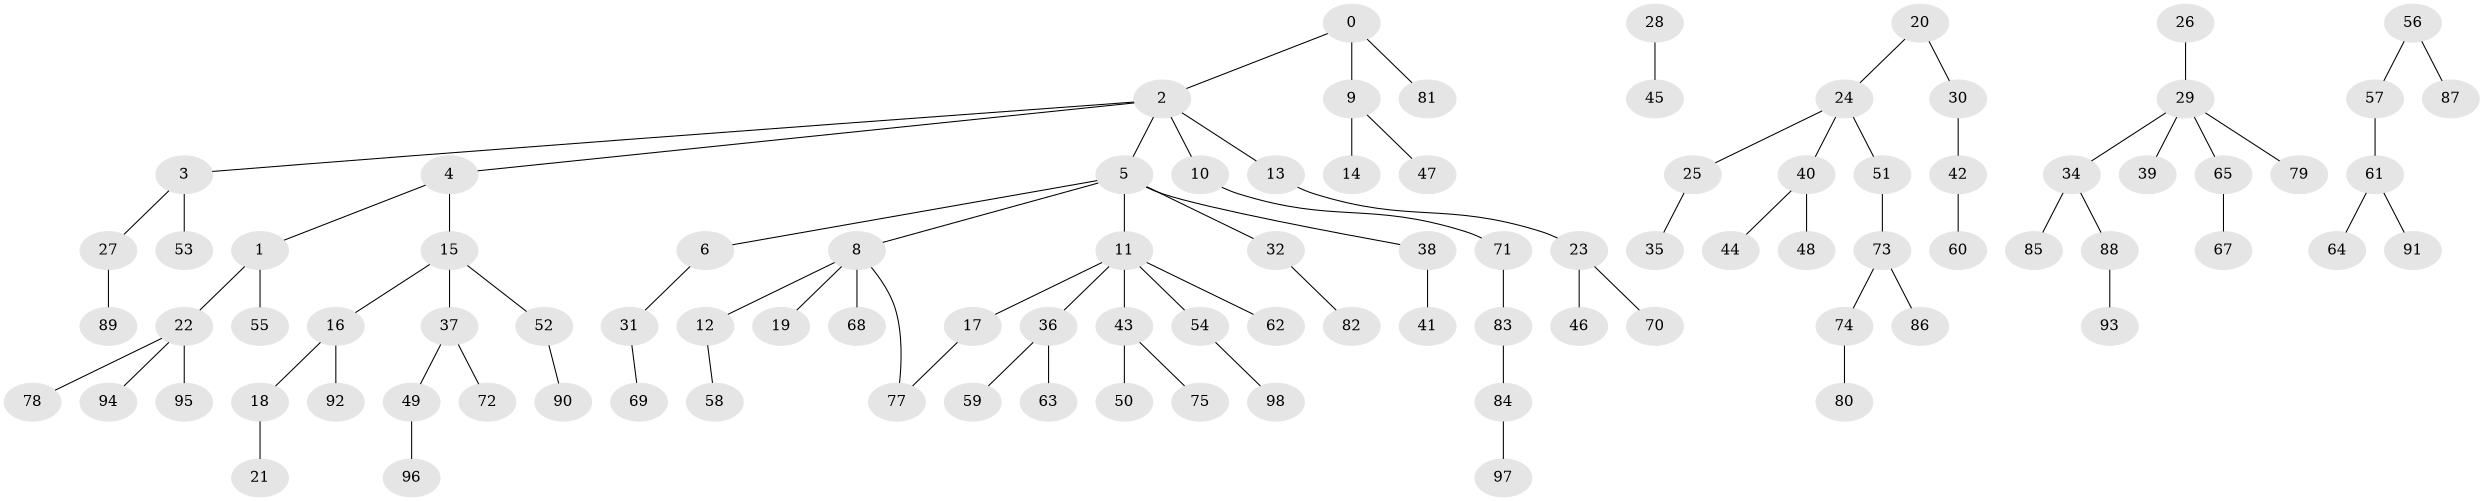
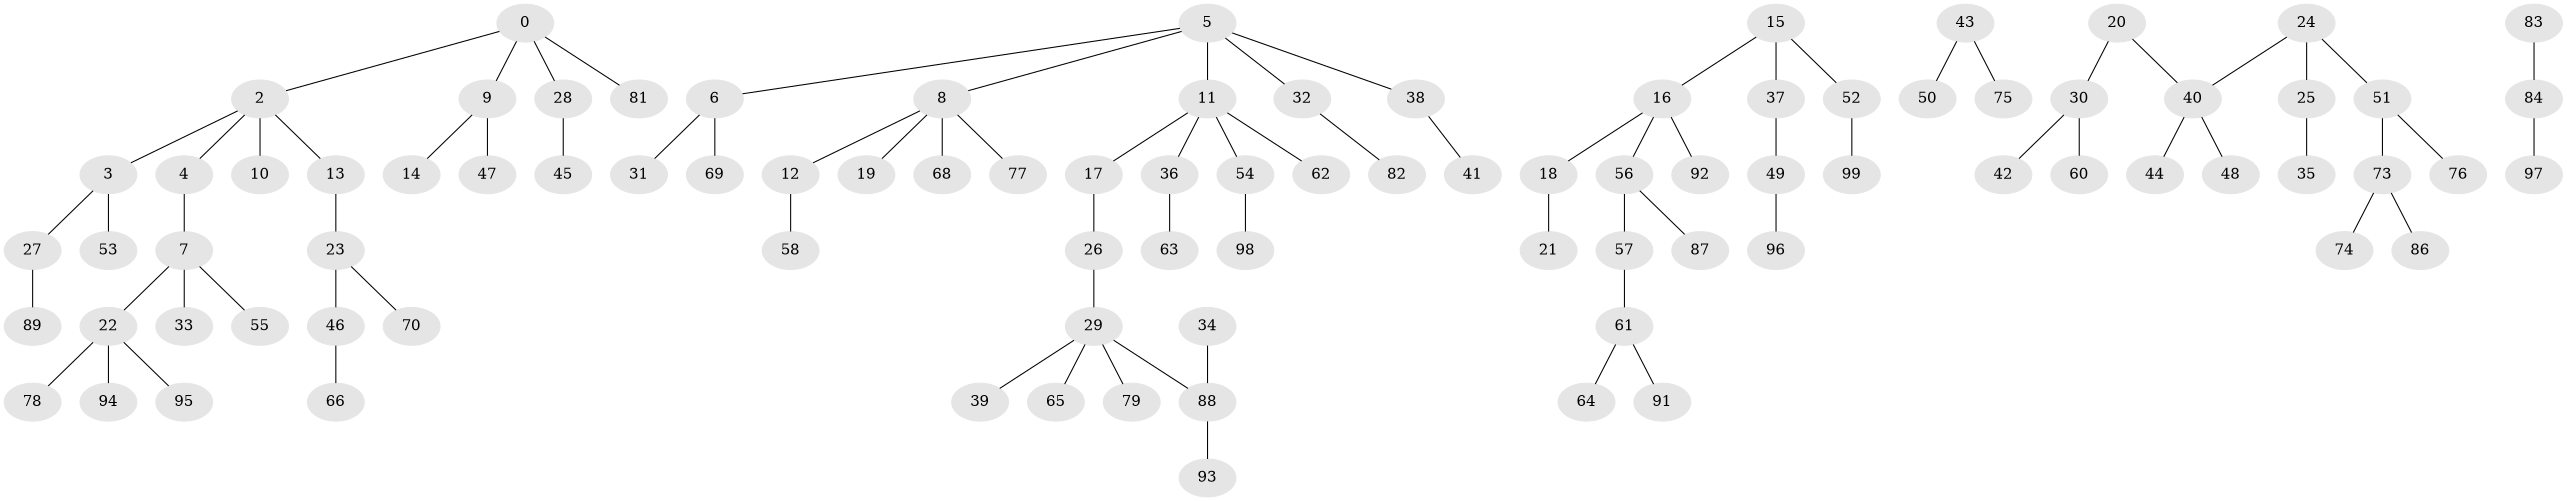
none -> (544, 61)
(1882, 61) -> (2155, 61)
(1143, 137) -> none
none -> (1643, 137)
(2129, 137) -> (1151, 364)
none -> (2458, 175)
(450, 213) -> none
(1958, 213) -> (2079, 137)
(260, 251) -> (184, 251)
(1503, 251) -> none
(2034, 251) -> none
(2223, 251) -> none
(1124, 289) -> none
none -> (184, 326)
(634, 364) -> (715, 137)
(935, 364) -> (1094, 213)
none -> (336, 402)
(487, 402) -> none
(563, 402) -> (1852, 175)
(973, 402) -> none
(1844, 402) -> none
